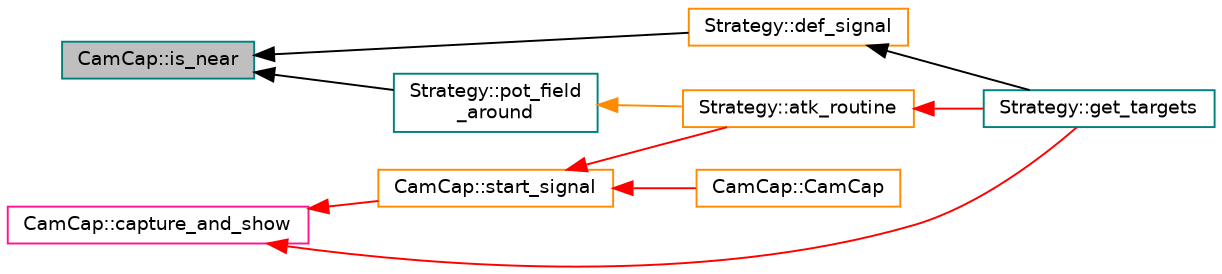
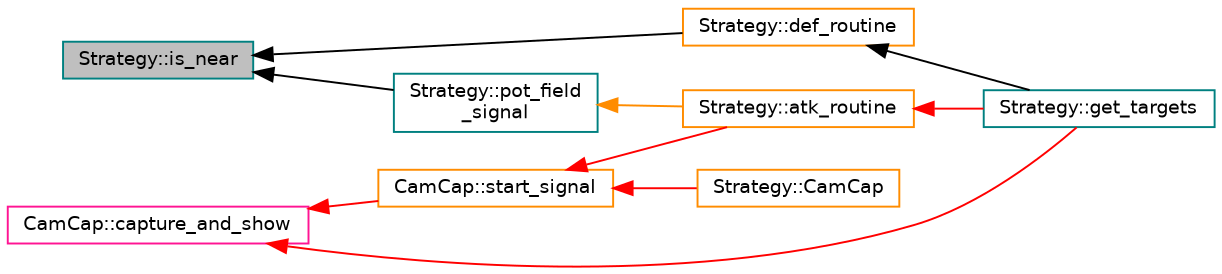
(798, 27) -> (798, 27)
(158, 60) -> (158, 60)
(496, 103) -> (496, 103)
(798, 188) -> (798, 188)
